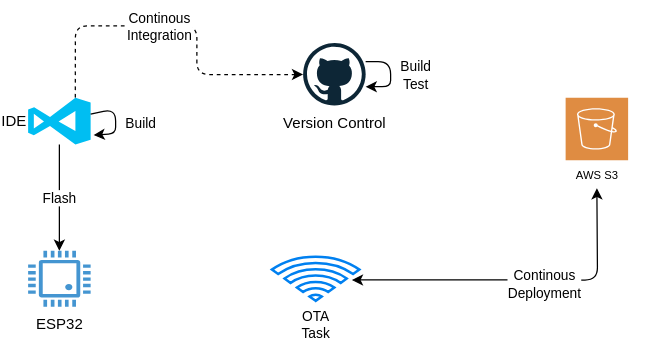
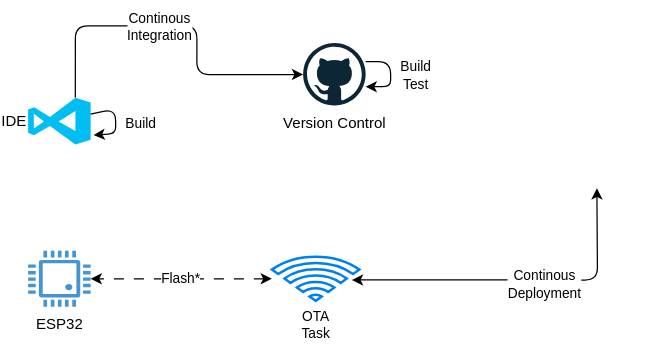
(228, 74) -> (228, 74)
(597, 129) -> none
(59, 194) -> none
none -> (181, 279)
